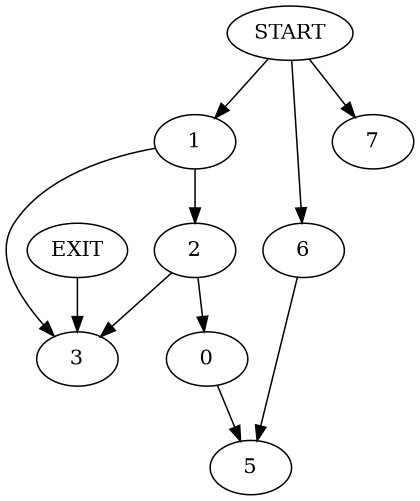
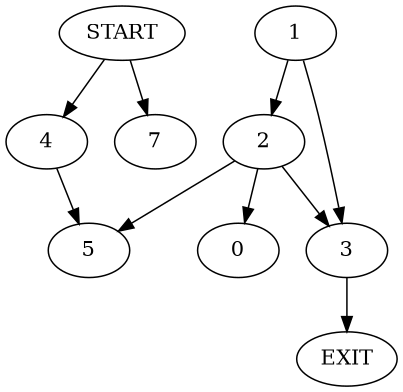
(247, 83) -> none
(304, 250) -> (47, 142)
(77, 297) -> (347, 297)
(226, 406) -> (183, 192)
